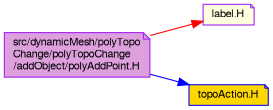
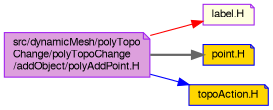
none -> (229, 55)
